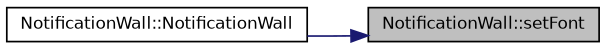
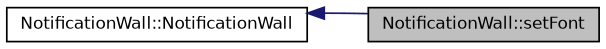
(329, 36) -> (346, 13)
